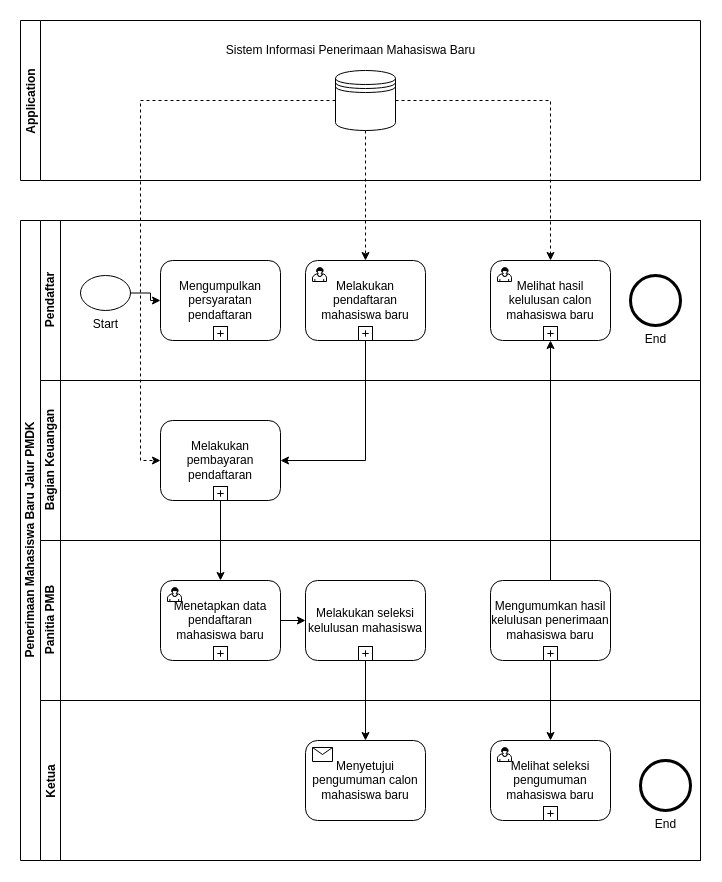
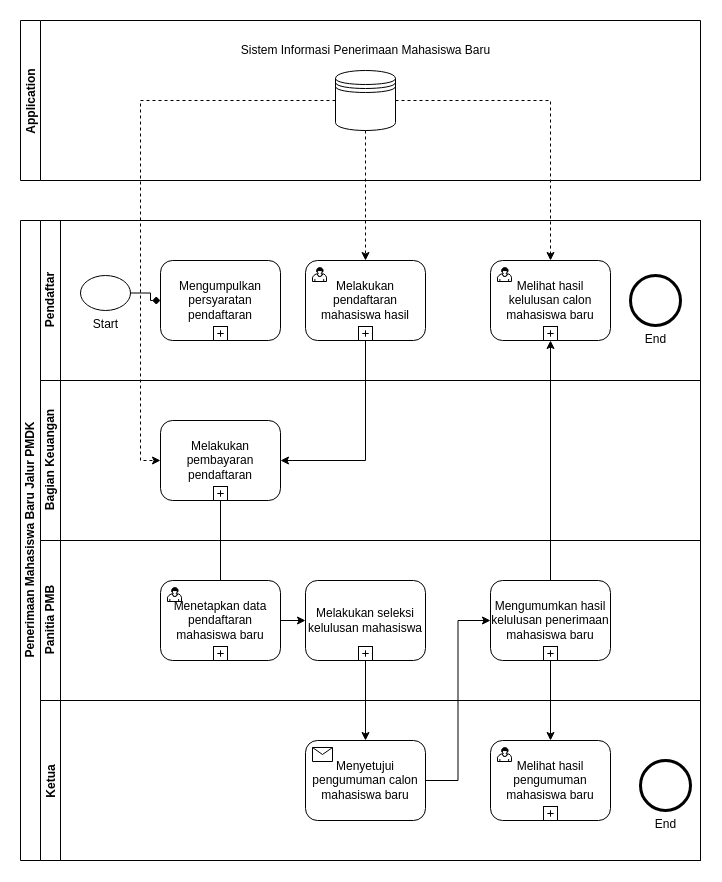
(351, 51) -> (366, 51)
(151, 299) -> (151, 298)
(366, 301) -> (366, 301)
(221, 572) -> (221, 575)
none -> (458, 704)
(551, 781) -> (551, 781)
